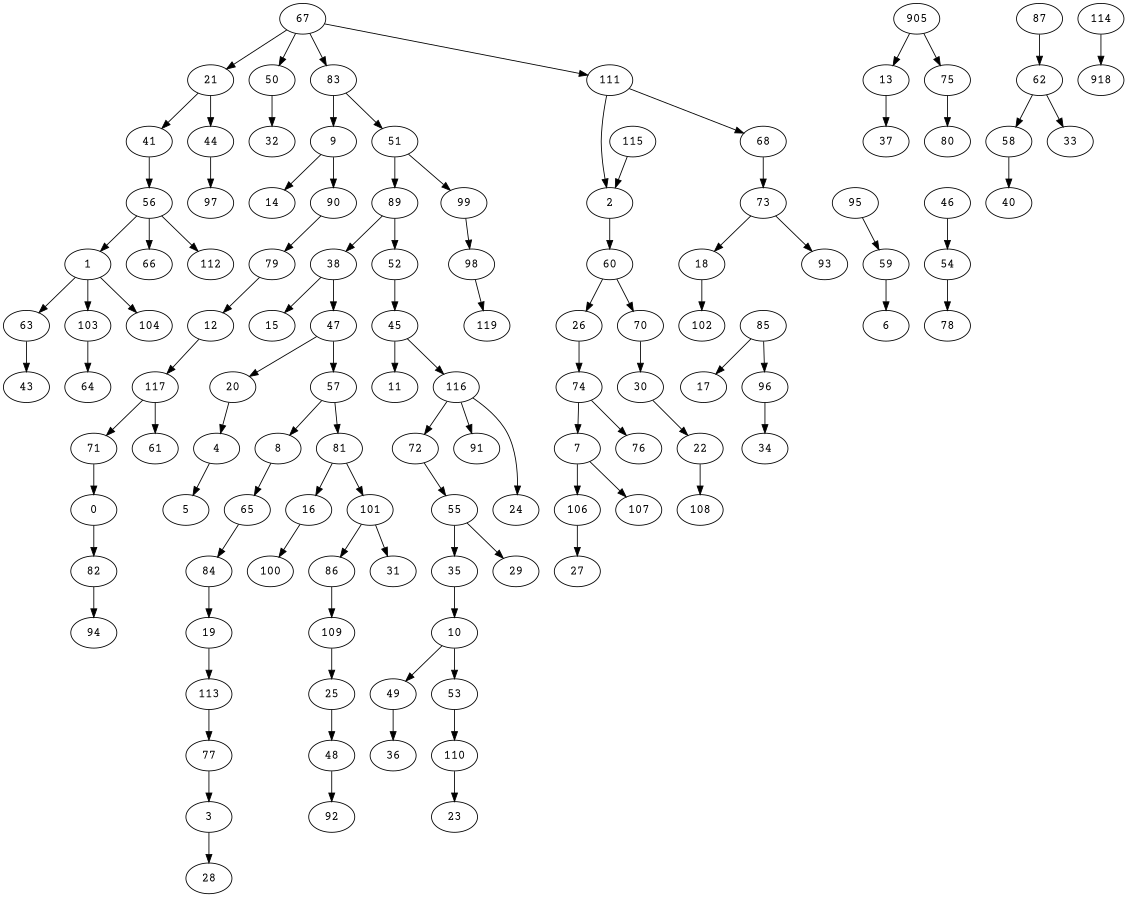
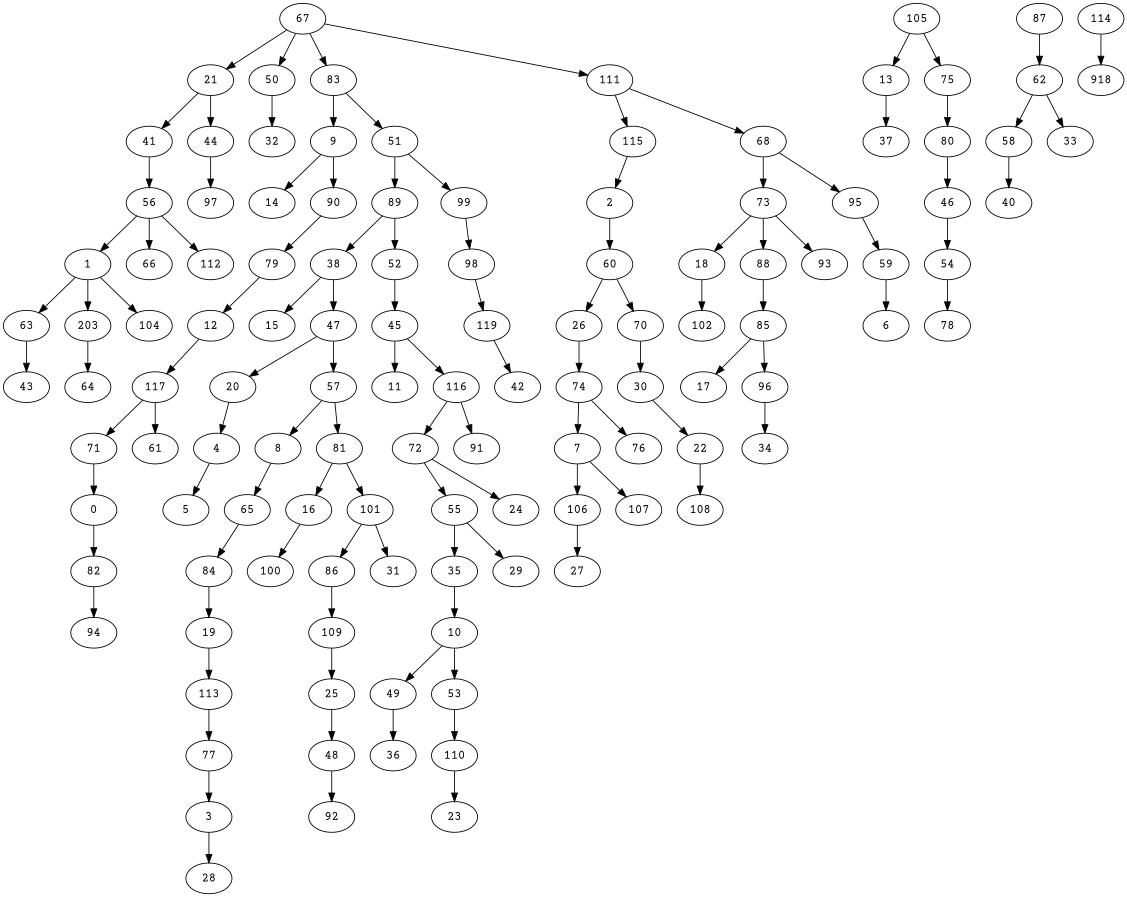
(917, 19) -> (917, 19)
(601, 137) -> (620, 107)
none -> (947, 168)
none -> (806, 170)
none -> (763, 264)
(88, 326) -> (88, 326)
none -> (518, 387)
(508, 435) -> (462, 477)
